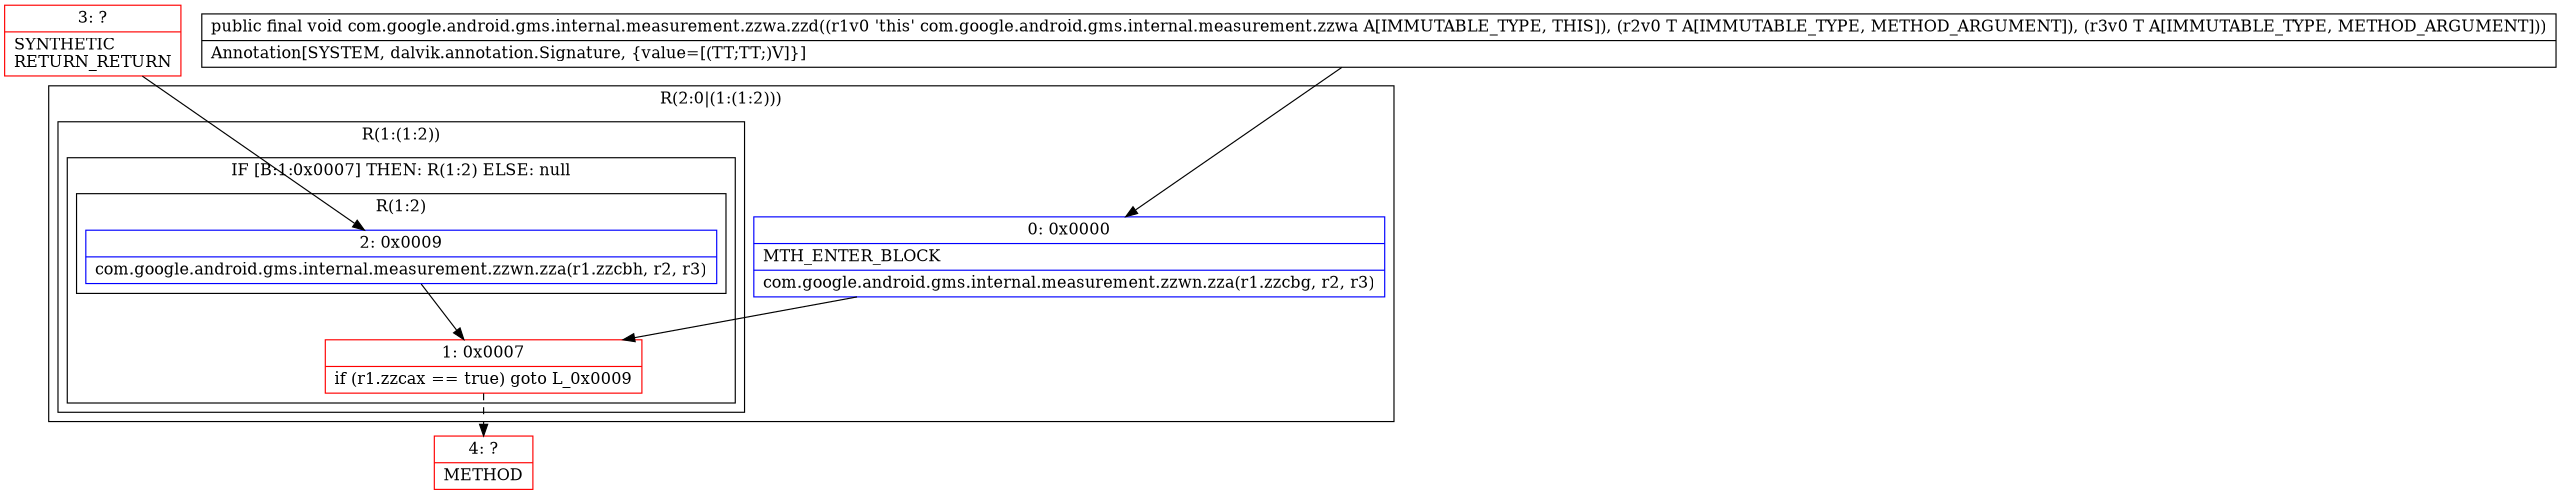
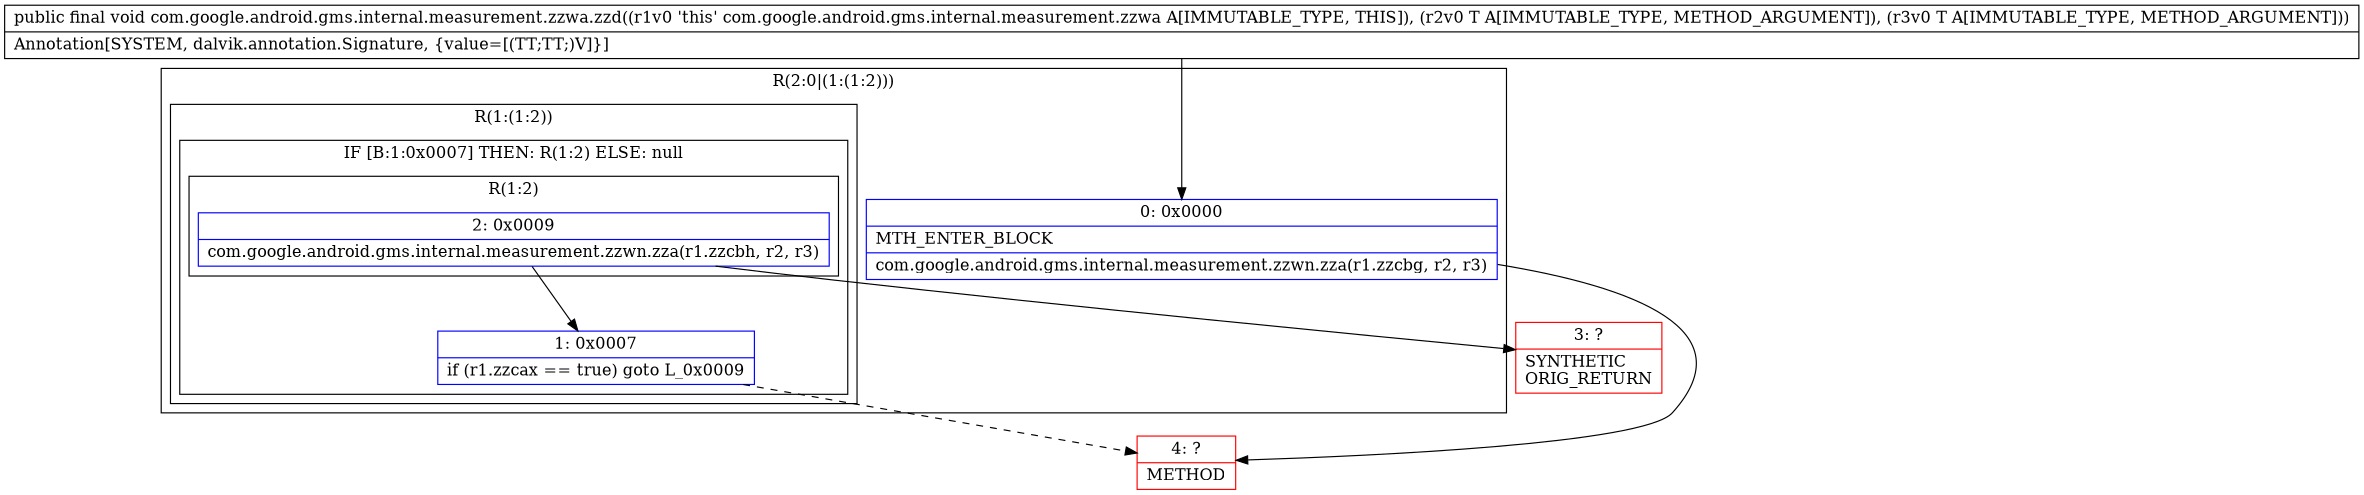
(93, 62) -> (1589, 379)
(248, 150) -> (1109, 310)
(757, 315) -> (1607, 433)
(484, 366) -> (596, 358)
